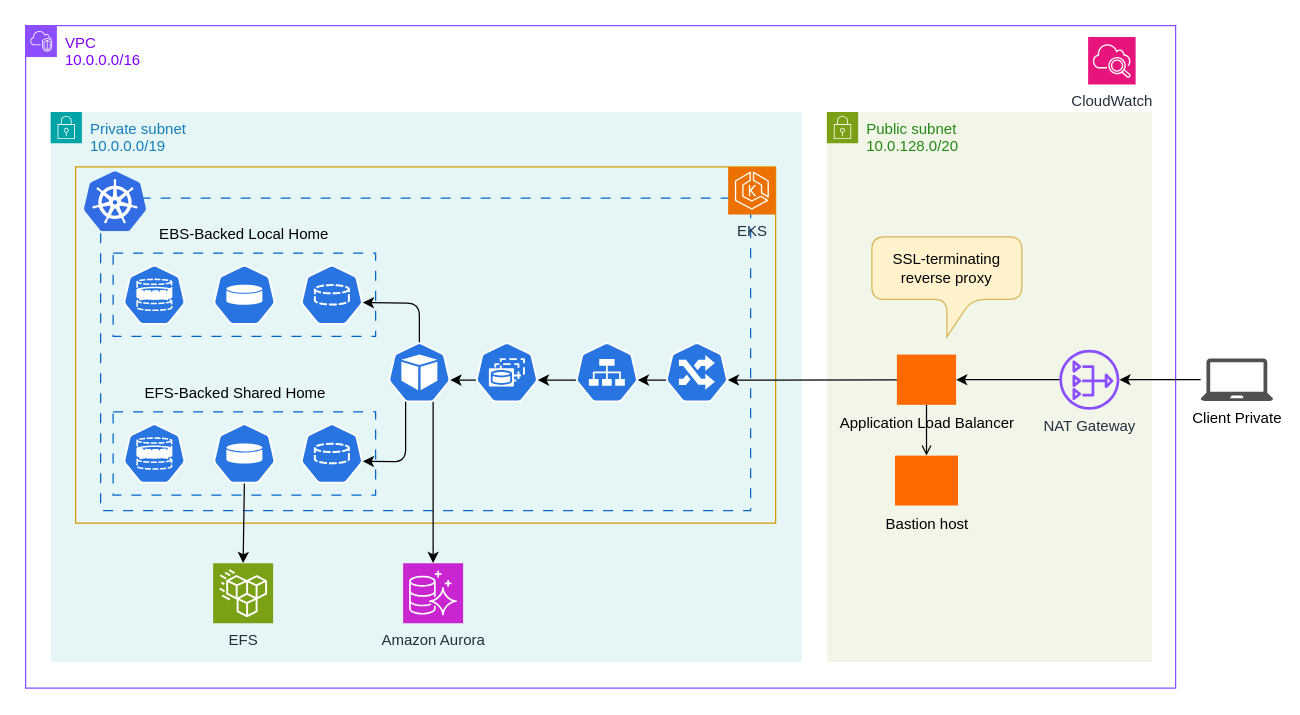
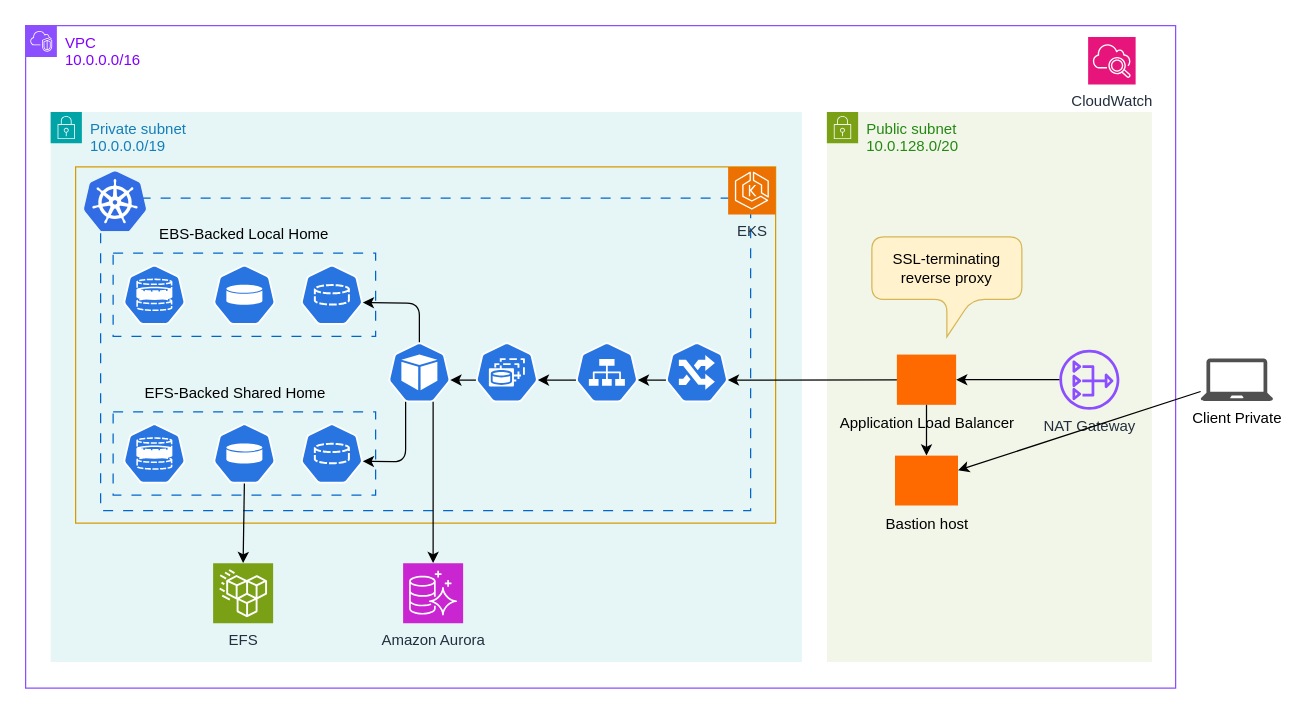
(1164, 380) -> (1084, 430)
(927, 448) -> (927, 446)
